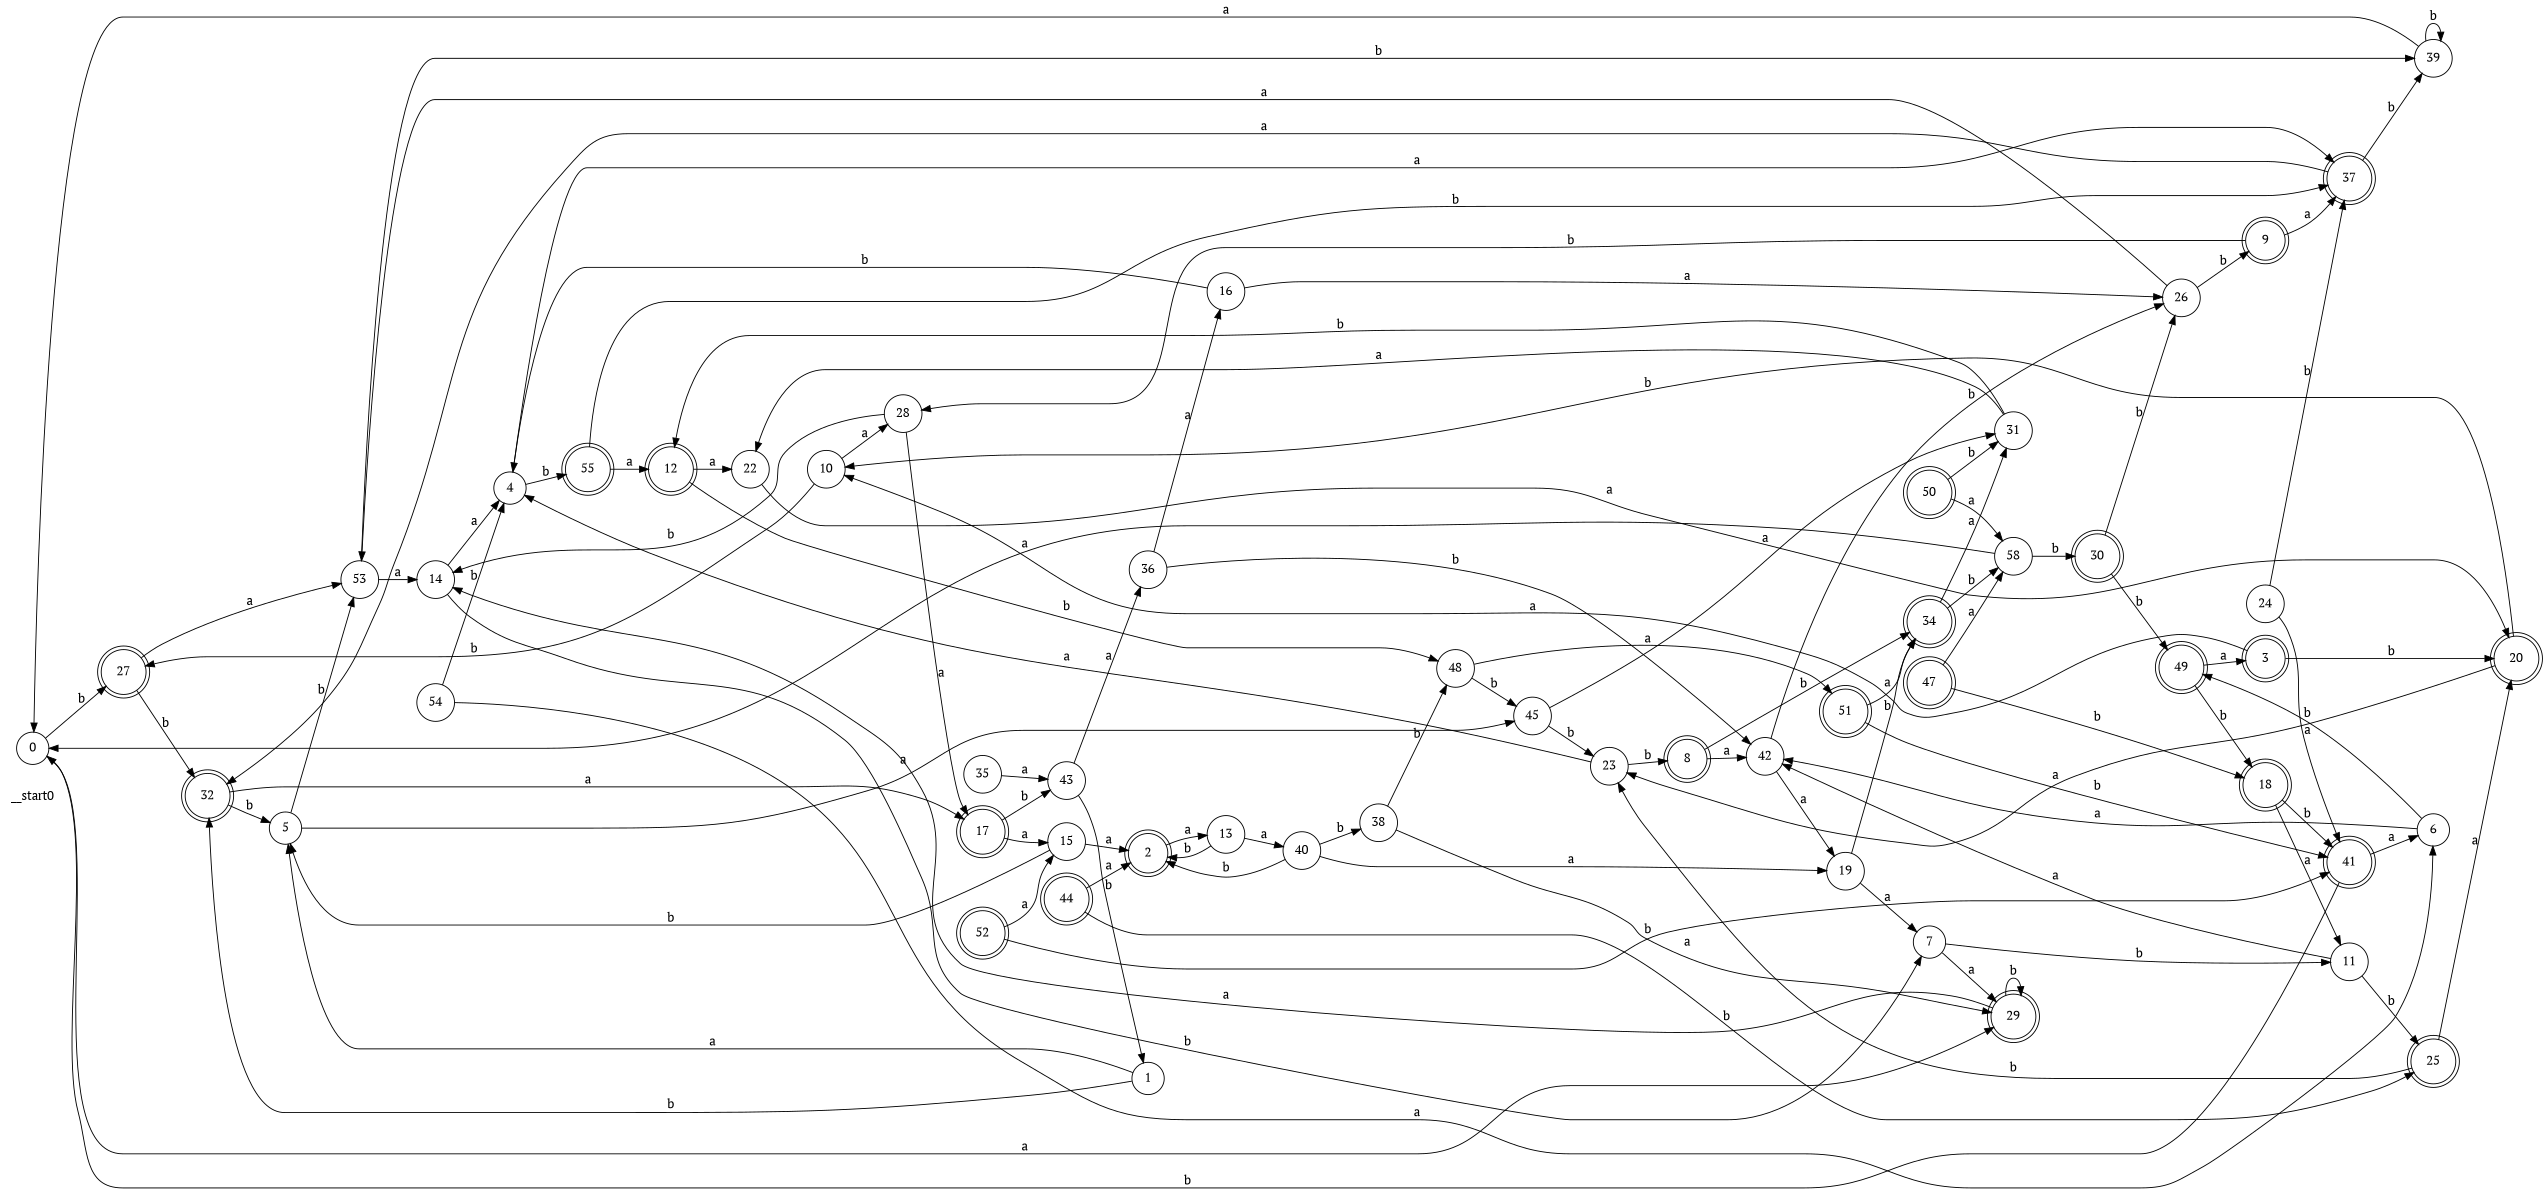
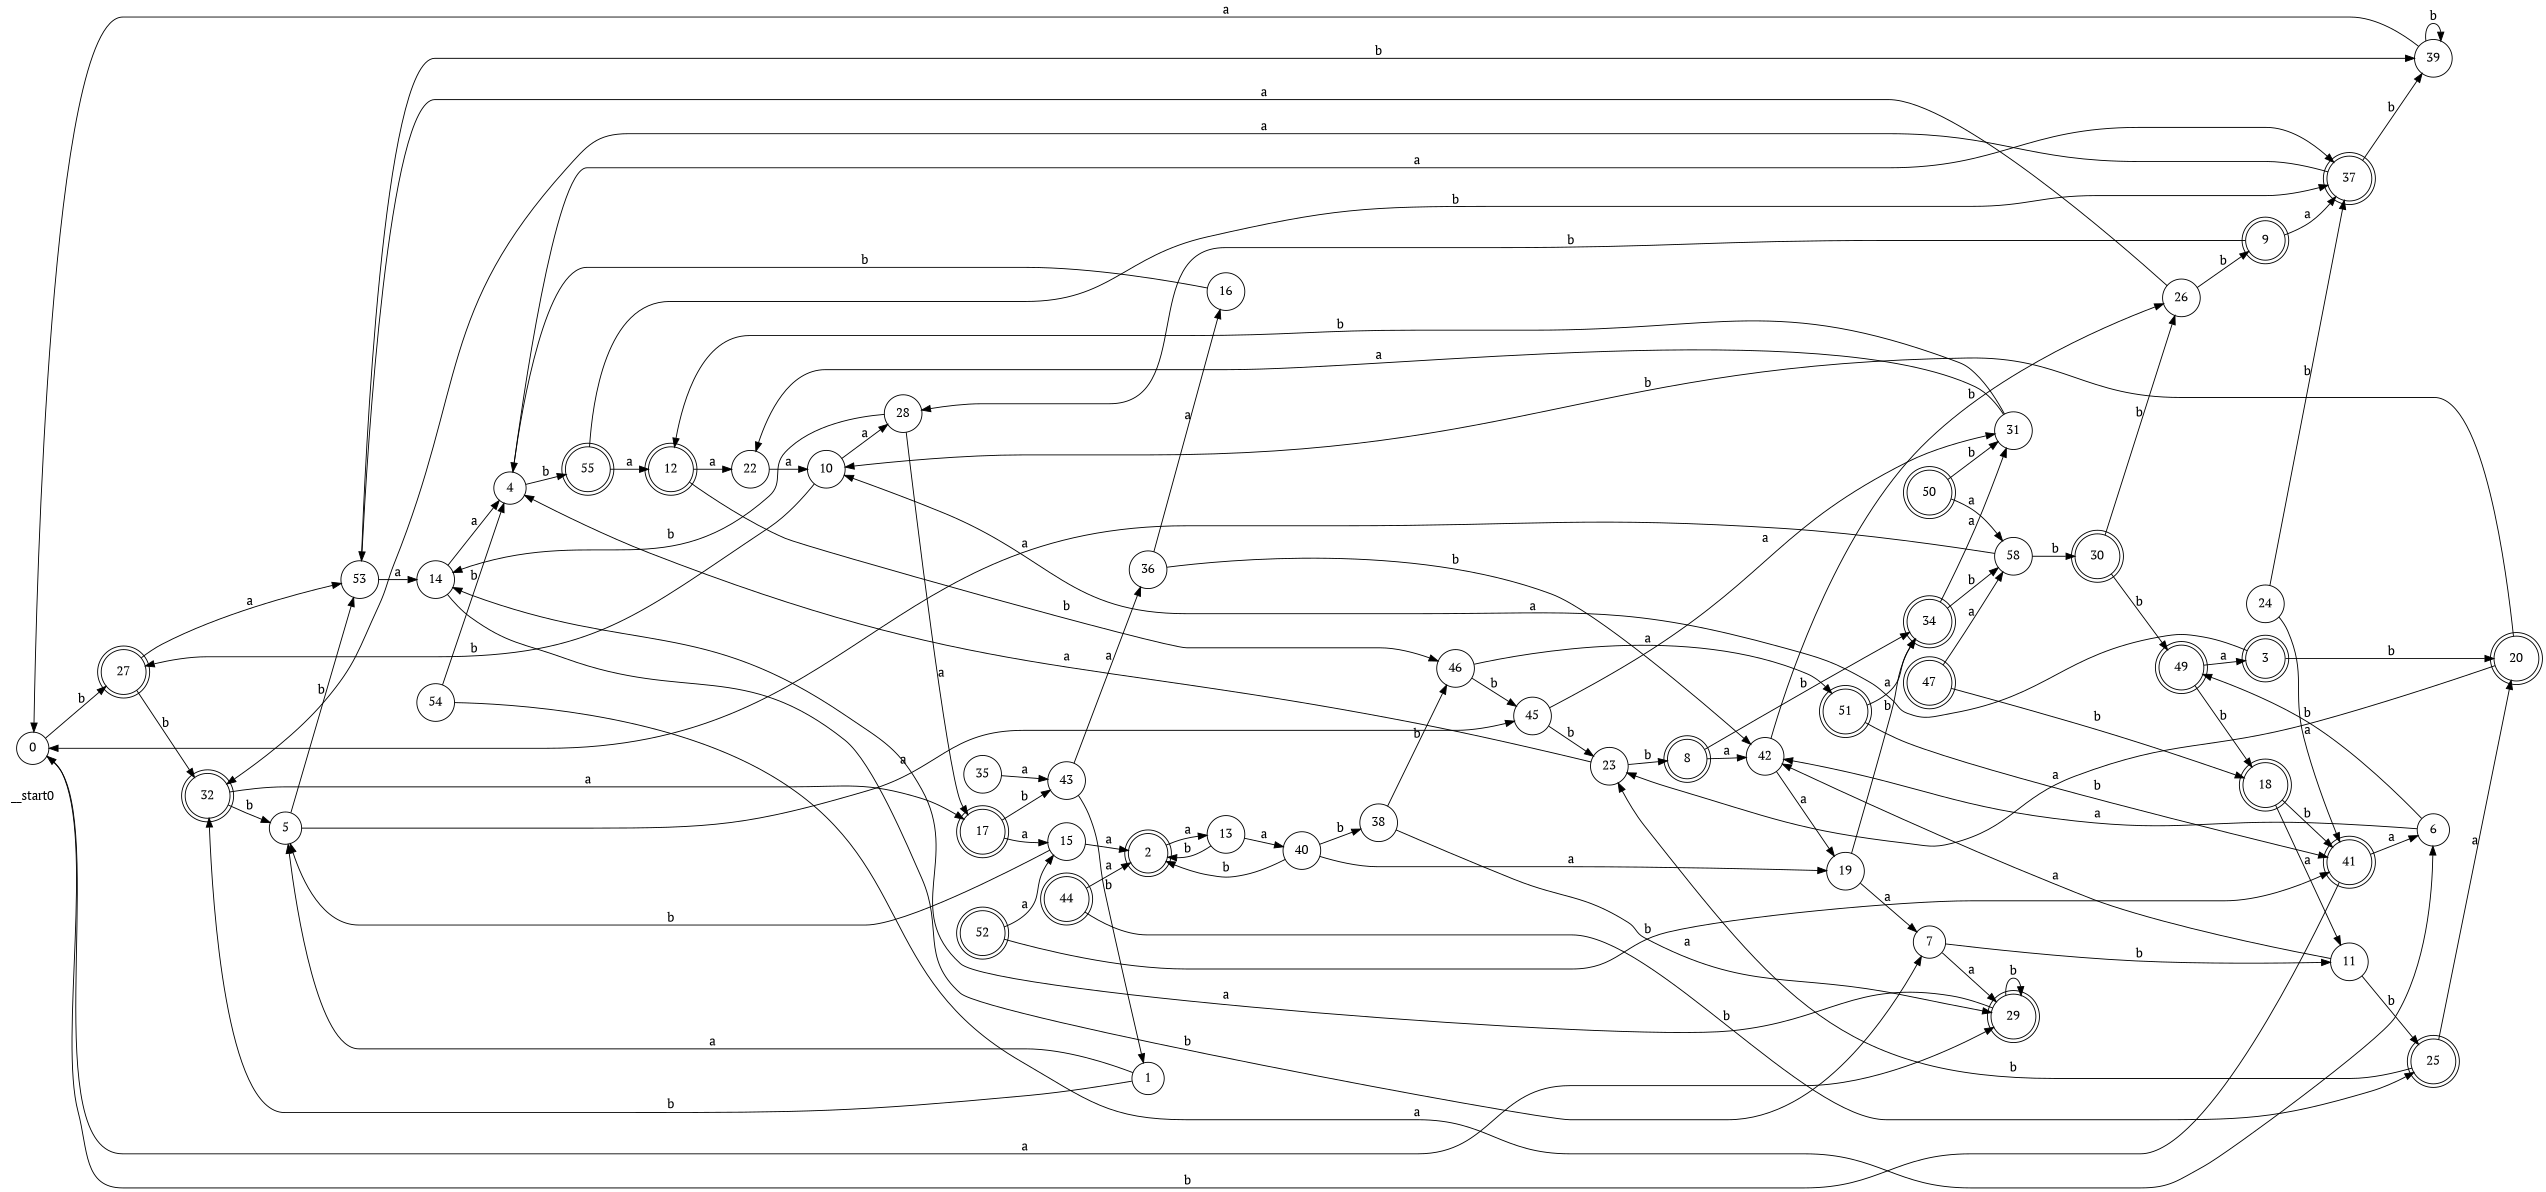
(1699, 284) -> none
(1647, 515) -> (784, 469)
(1456, 668) -> (1456, 668)
